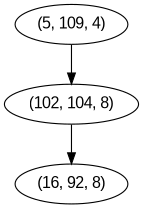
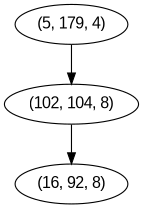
(71, 24) -> (71, 24)
